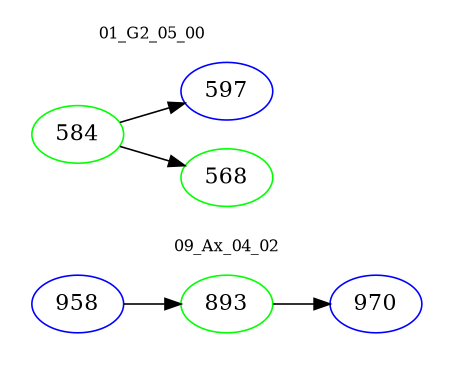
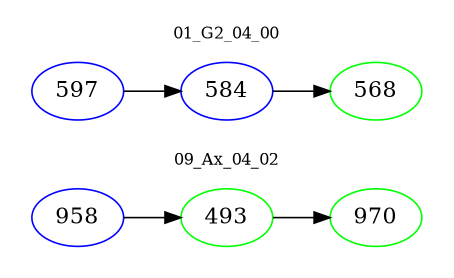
(152, 34) -> (227, 34)
(145, 115) -> (144, 91)
(78, 134) -> (227, 91)
(227, 304) -> (227, 218)
(376, 304) -> (376, 218)
